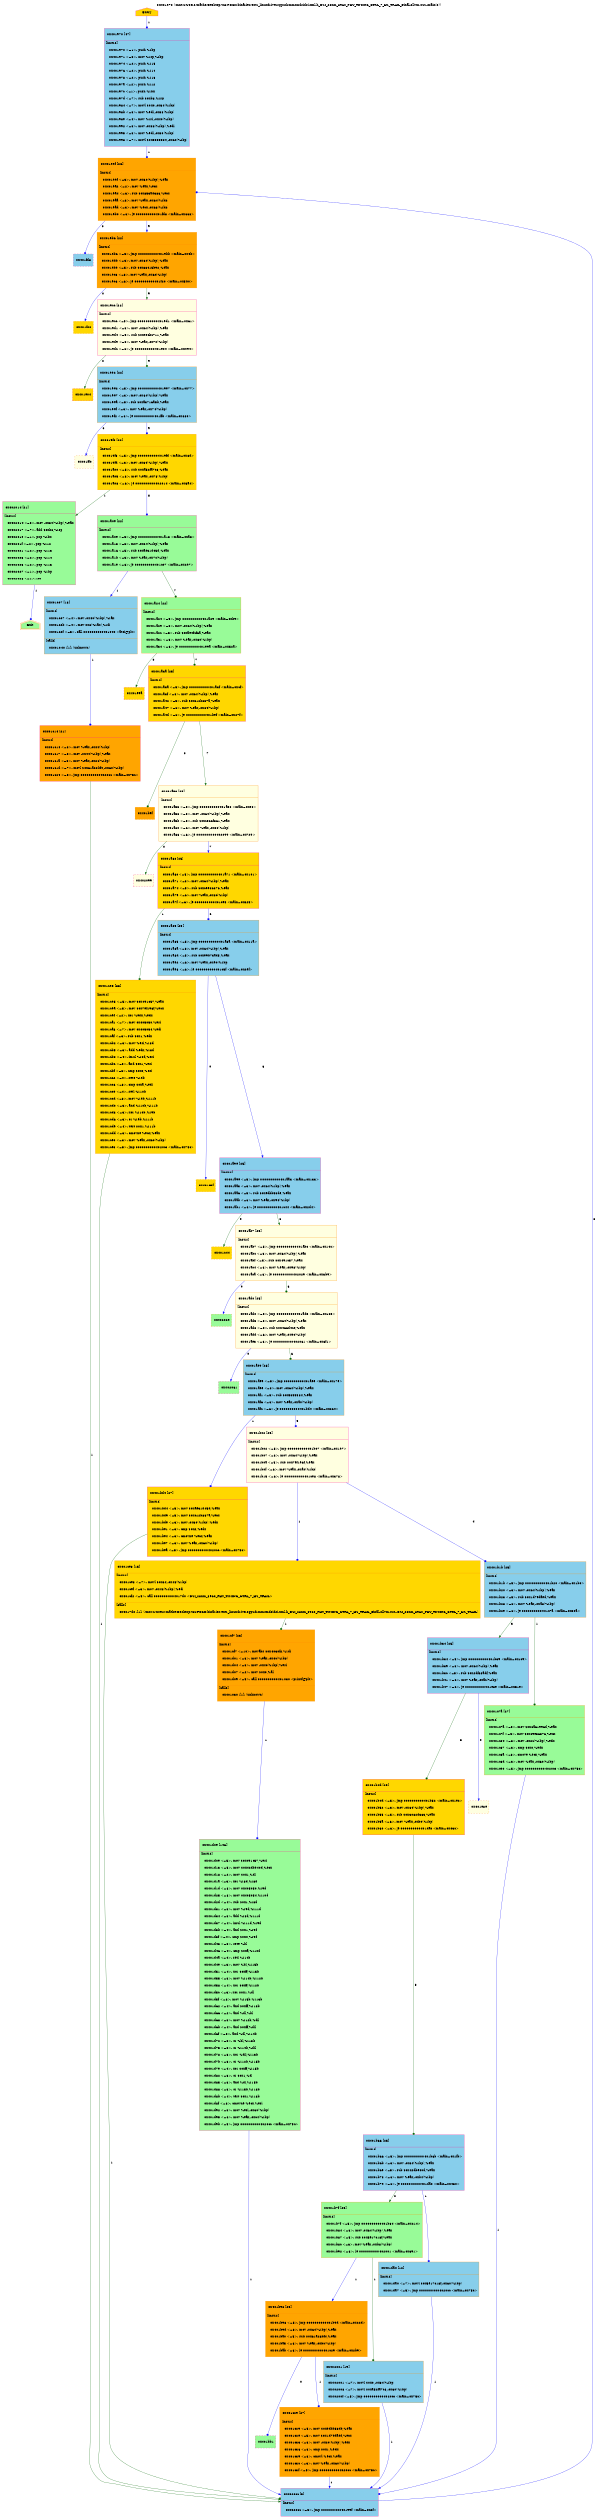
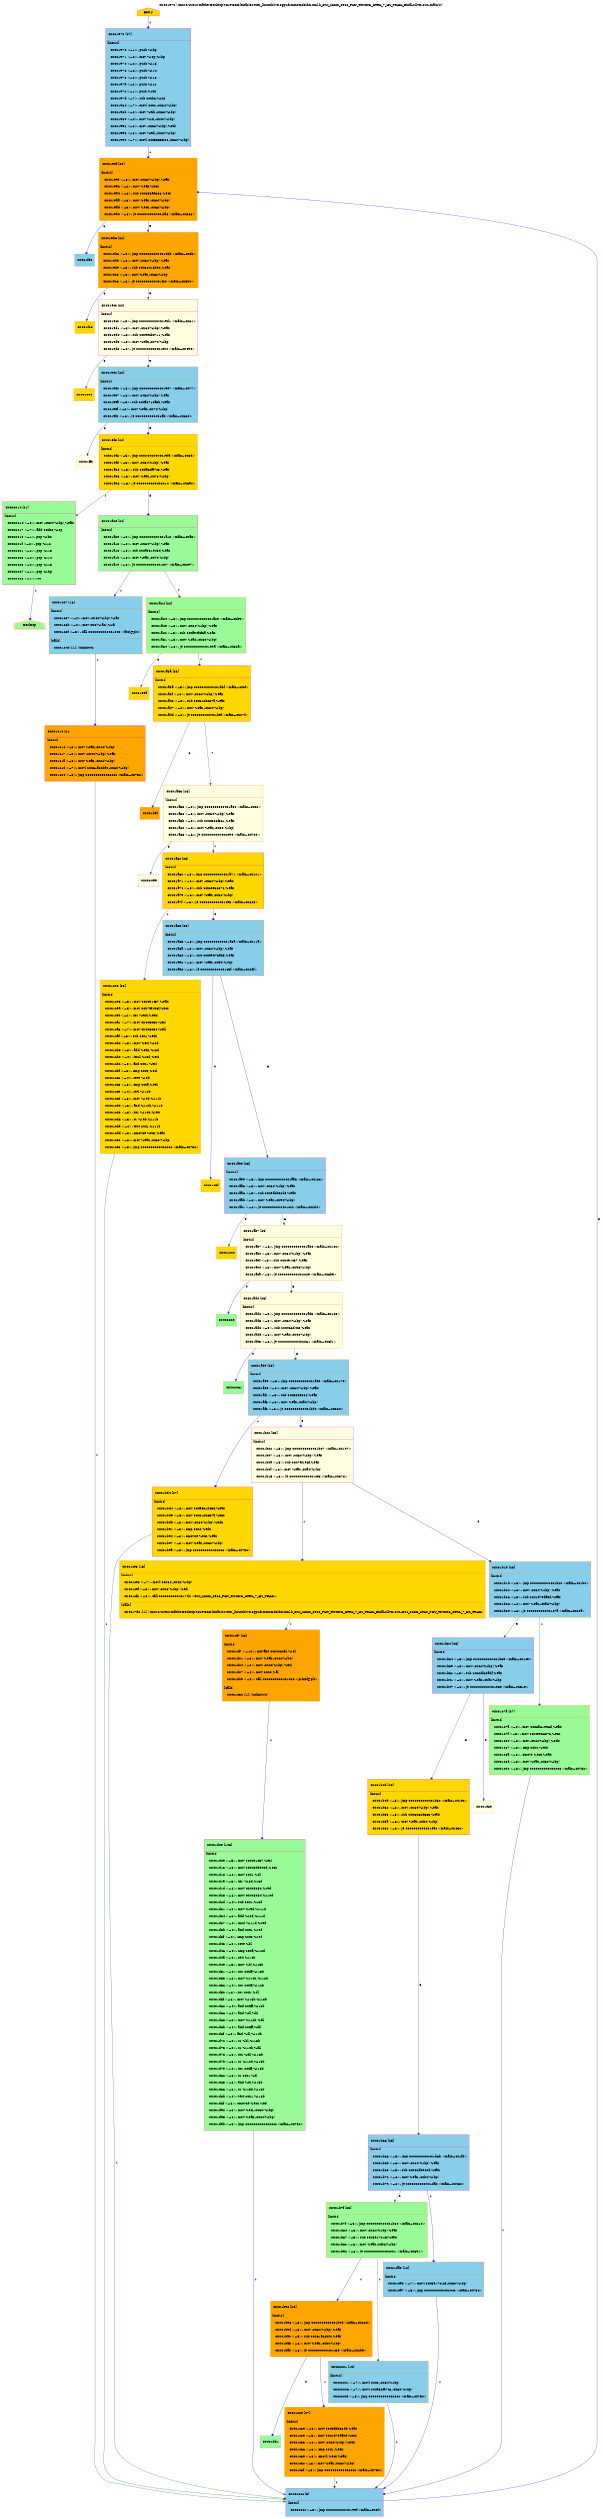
(30, 625) -> (30, 625)
